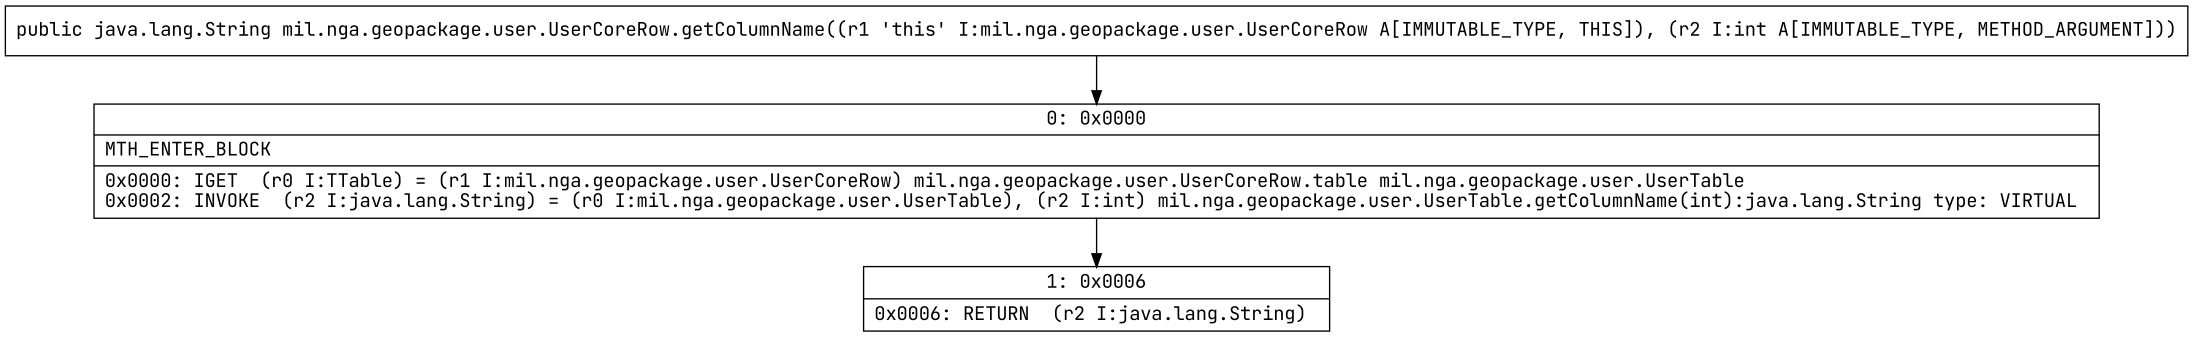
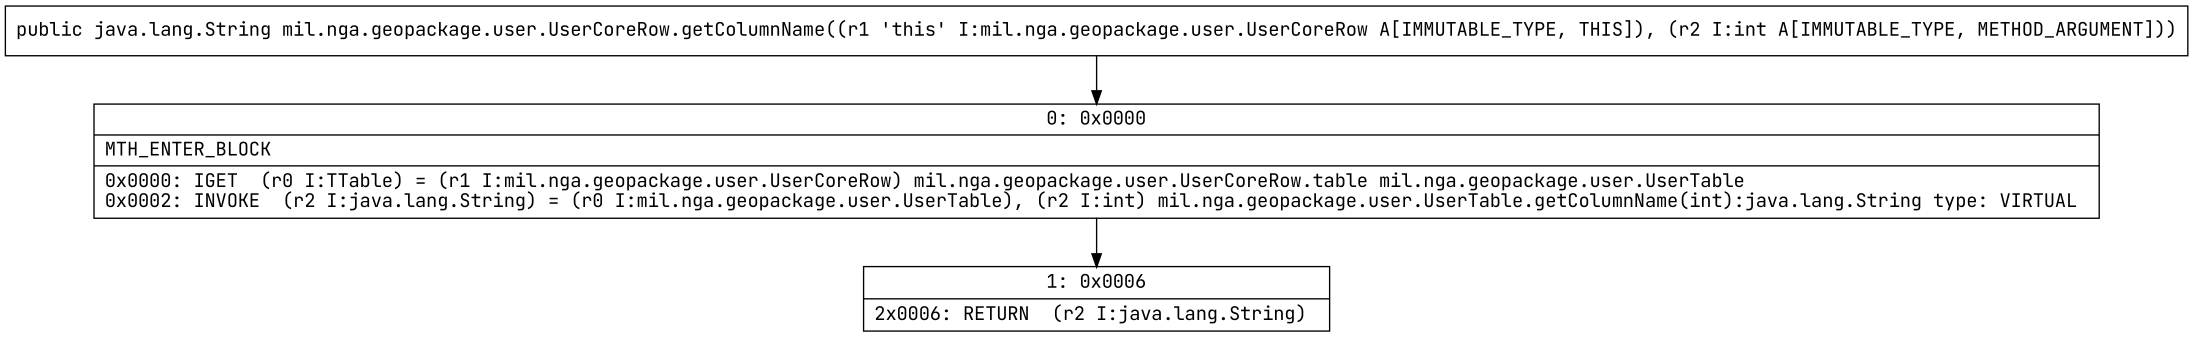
(1097, 314) -> (1097, 314)
